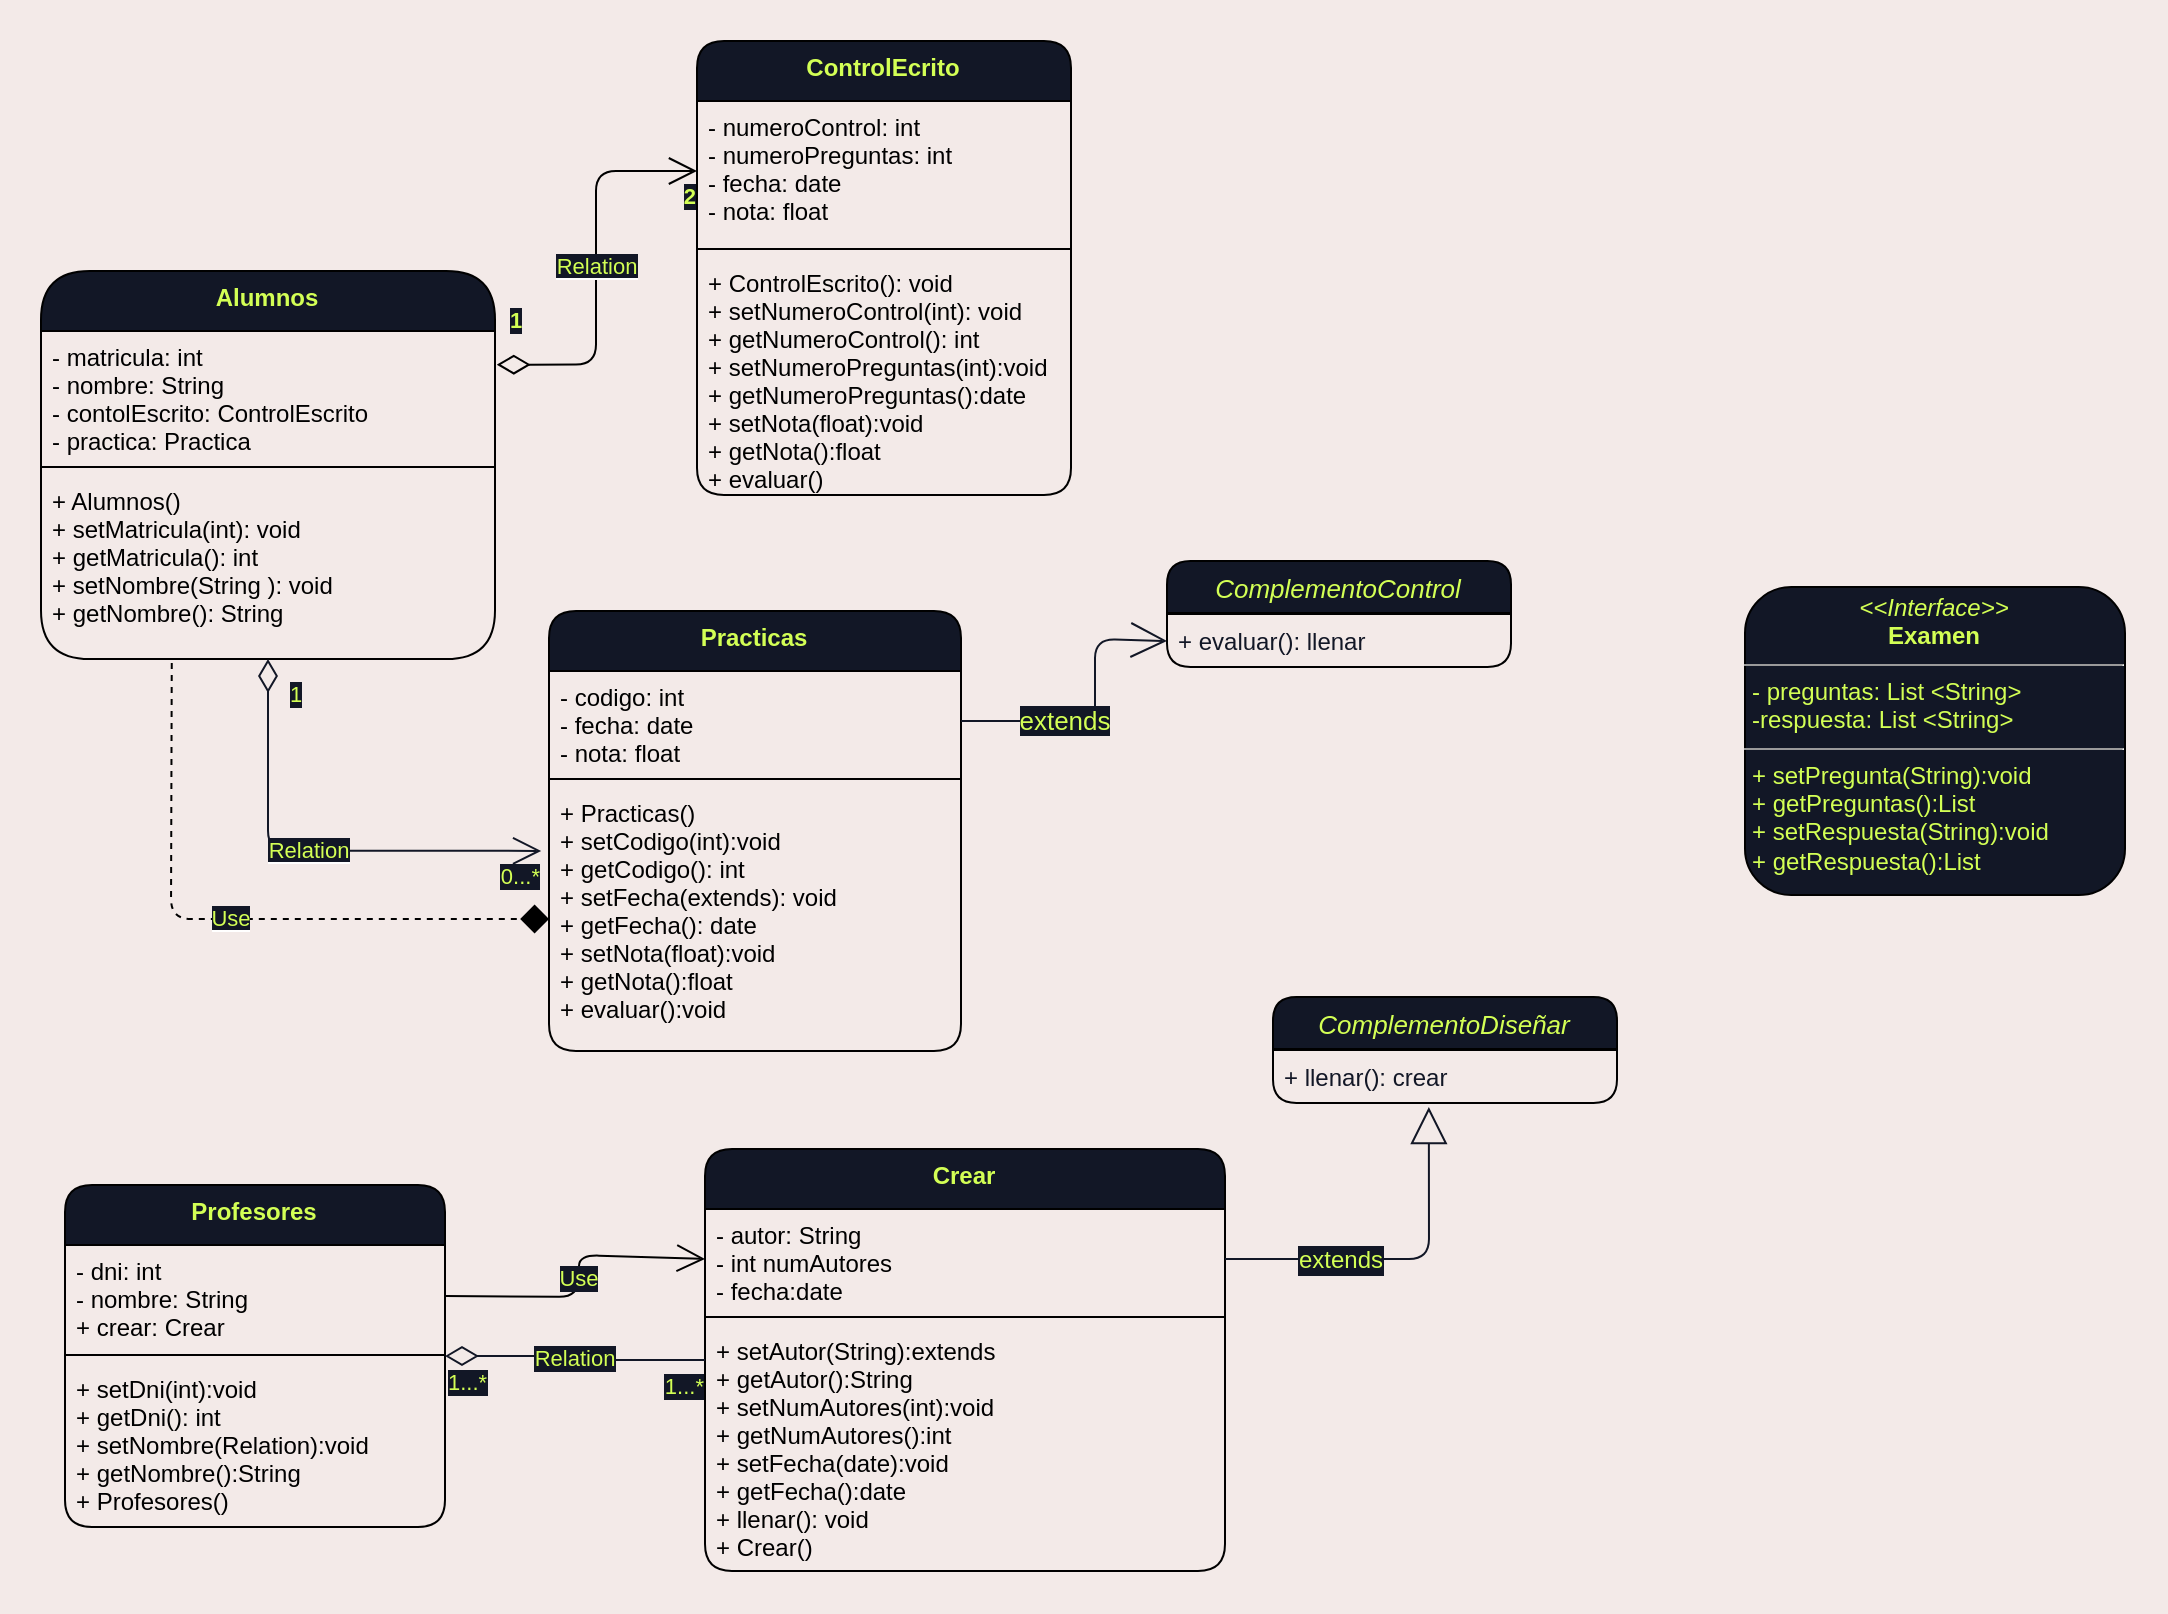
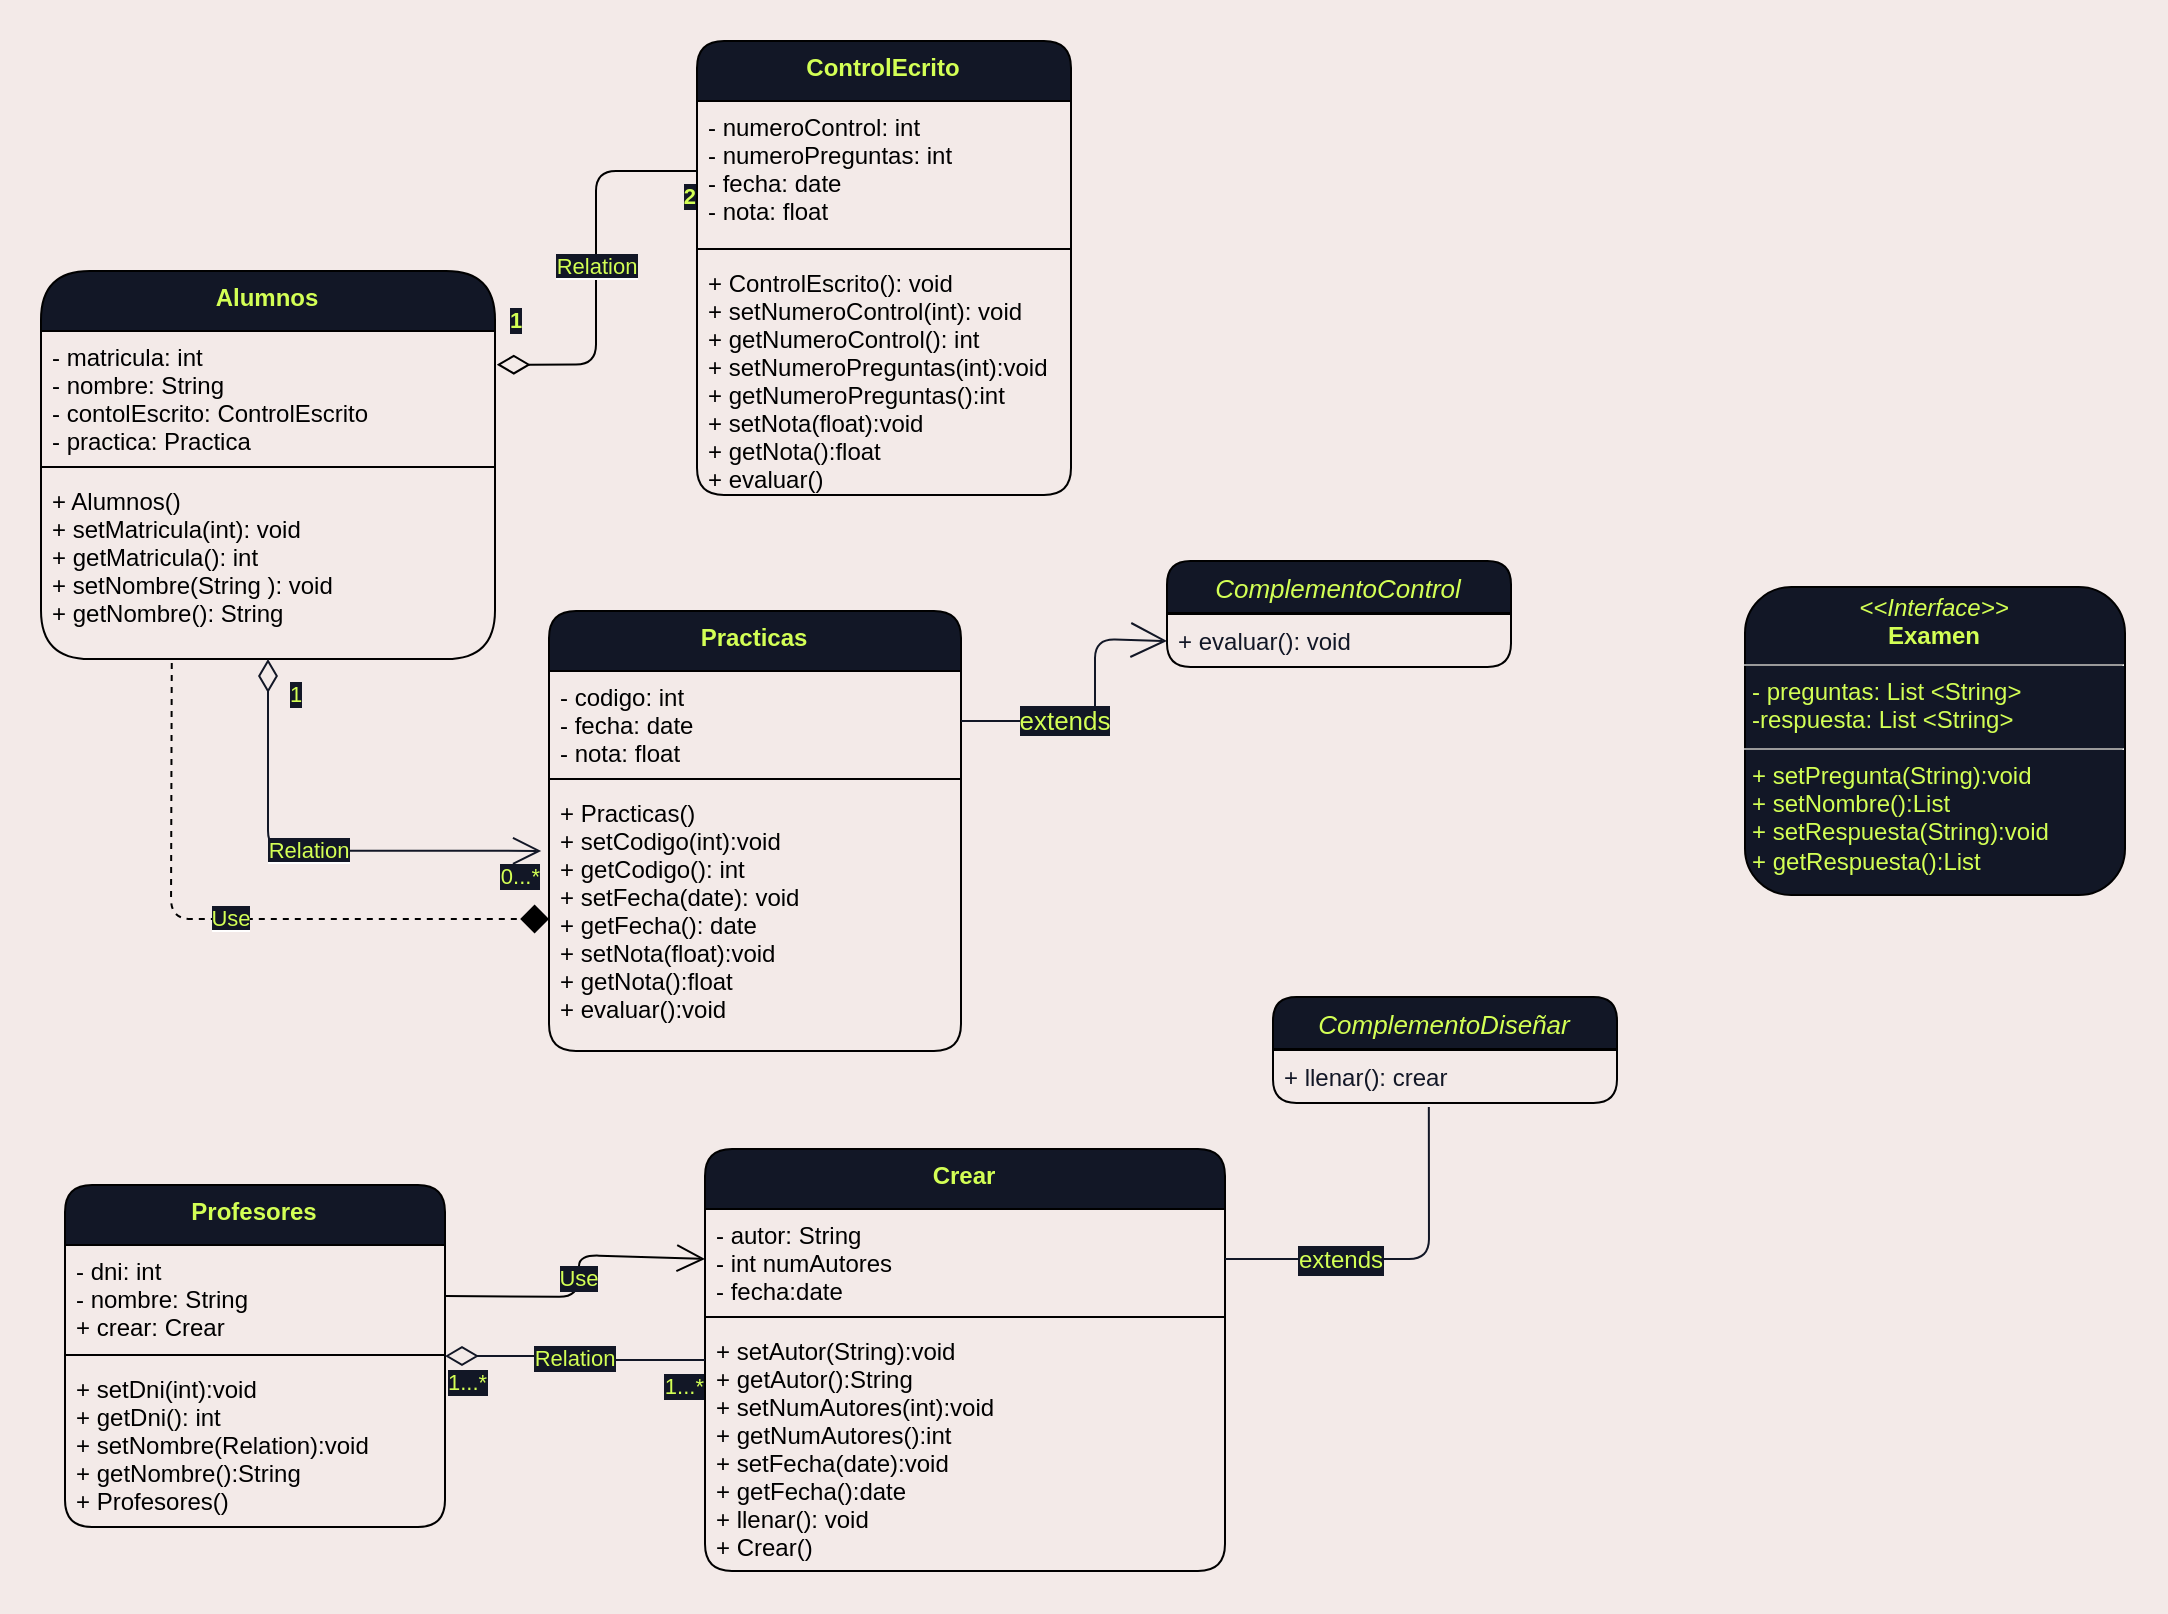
(688, 171) -> (689, 171)
(851, 284) -> (851, 284)
(1287, 642) -> (1277, 642)
(1914, 702) -> (1914, 702)
(641, 814) -> (641, 814)
(1429, 1144) -> (1429, 1126)
(881, 1352) -> (858, 1352)
